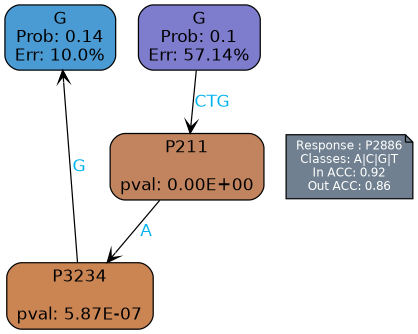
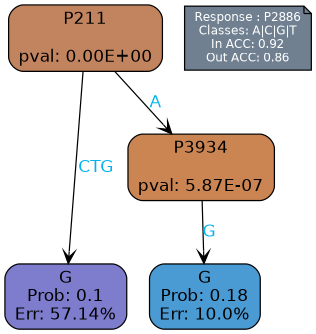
(60, 38) -> (205, 297)
(194, 96) -> (76, 161)
(80, 296) -> (201, 167)
